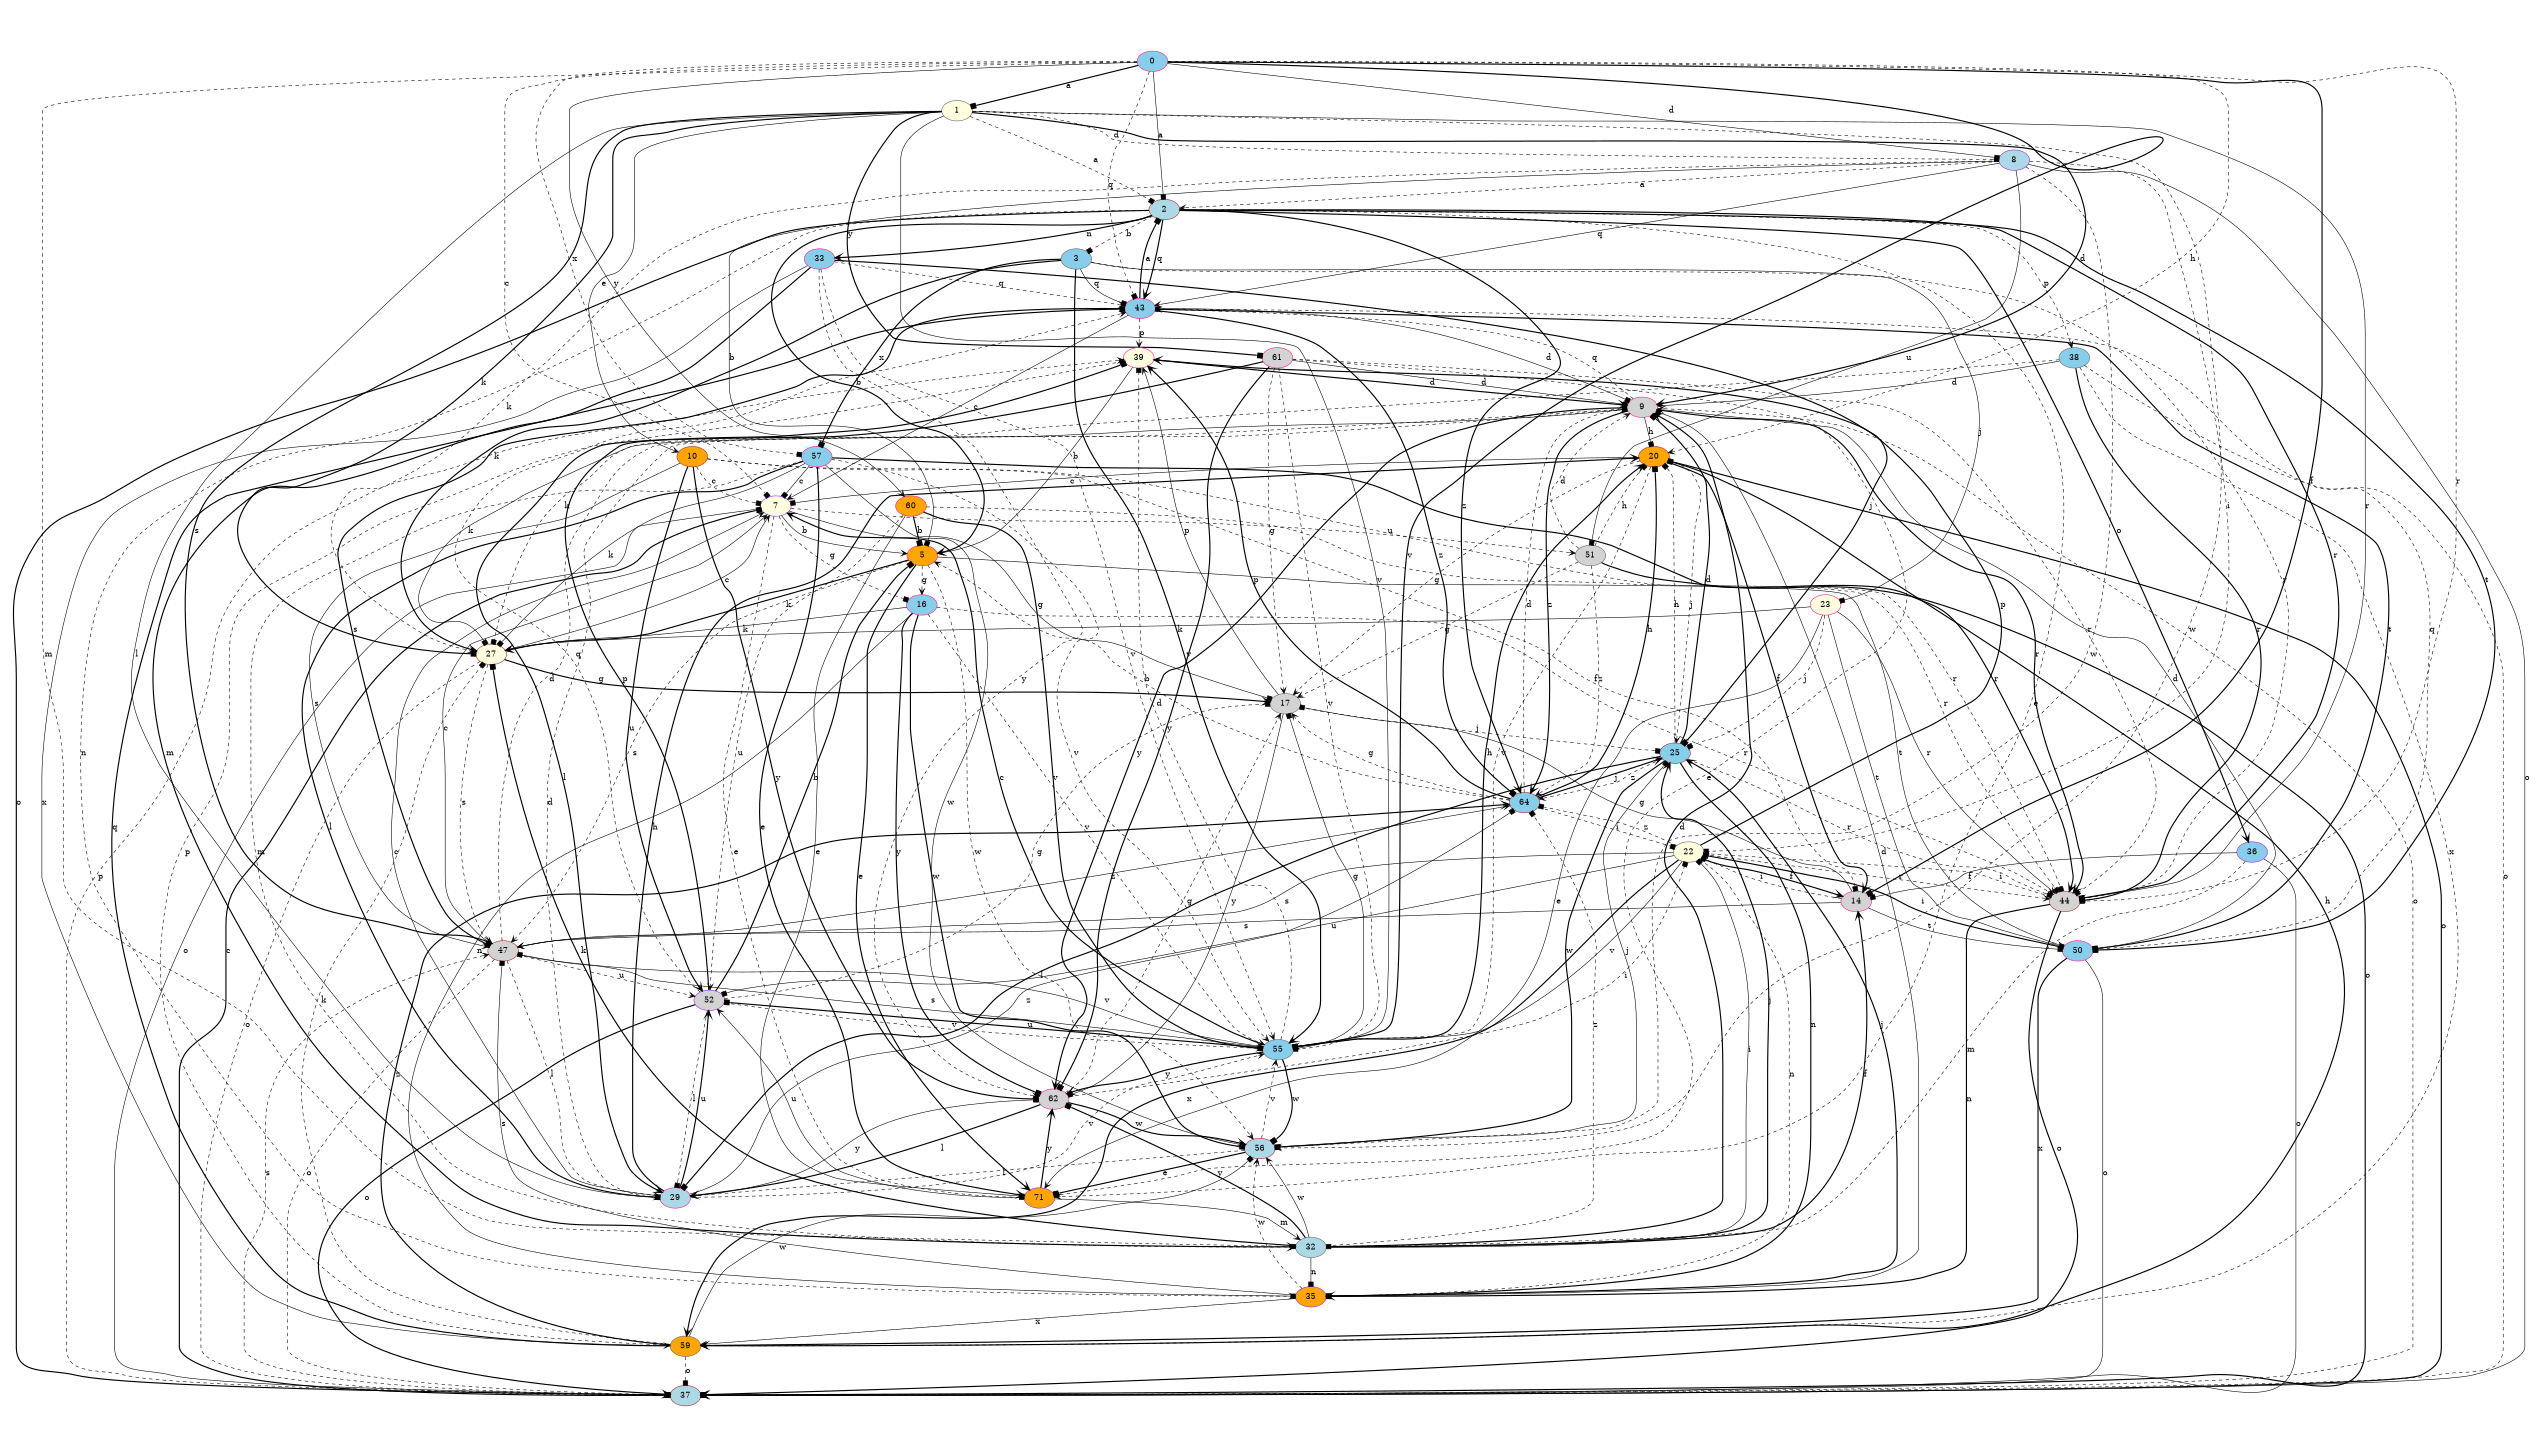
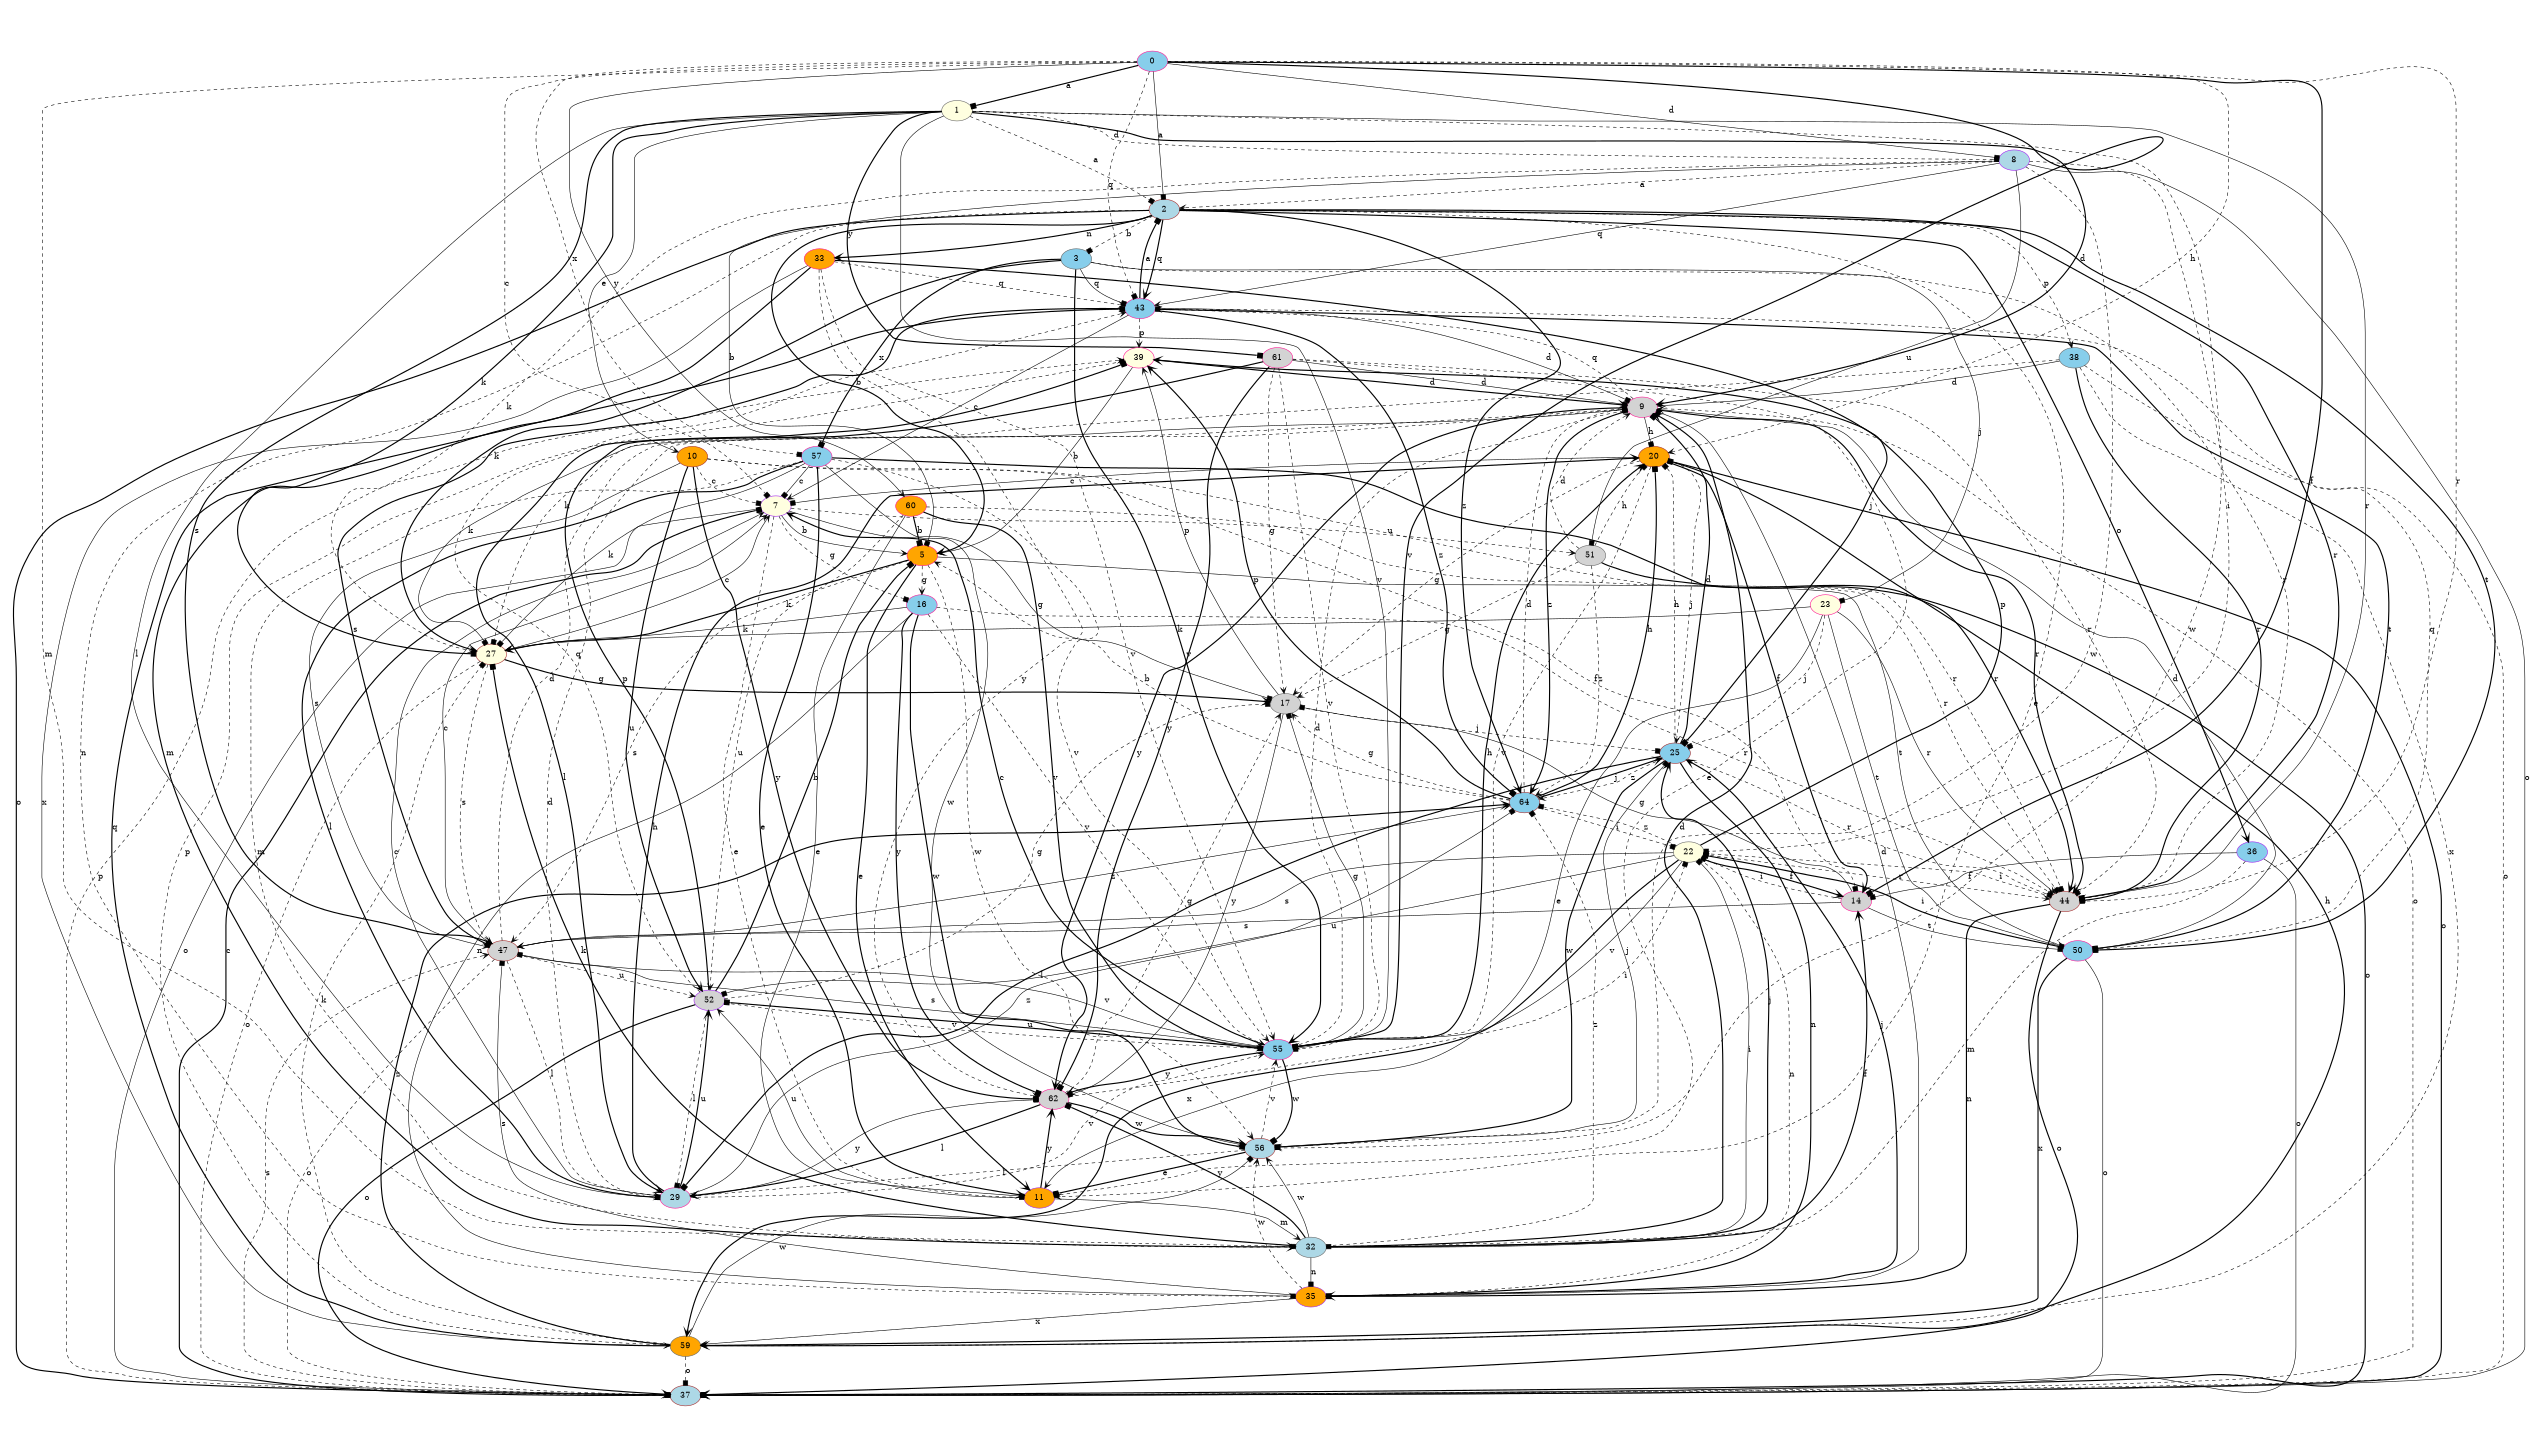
(820, 259) -> (820, 259)
(1170, 745) -> (1323, 649)
(1278, 1050) -> (1278, 1050)
(1039, 1198) -> (1039, 1198)
